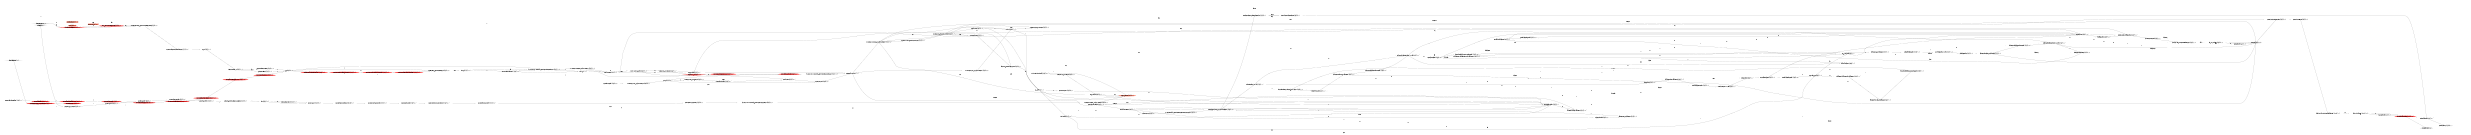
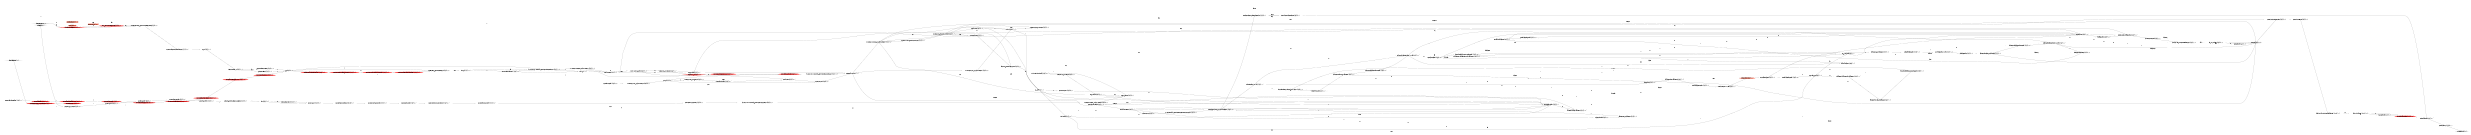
(1747, 78) -> (1747, 78)
(1127, 96) -> (1127, 96)
(2427, 128) -> none
none -> (2462, 131)
